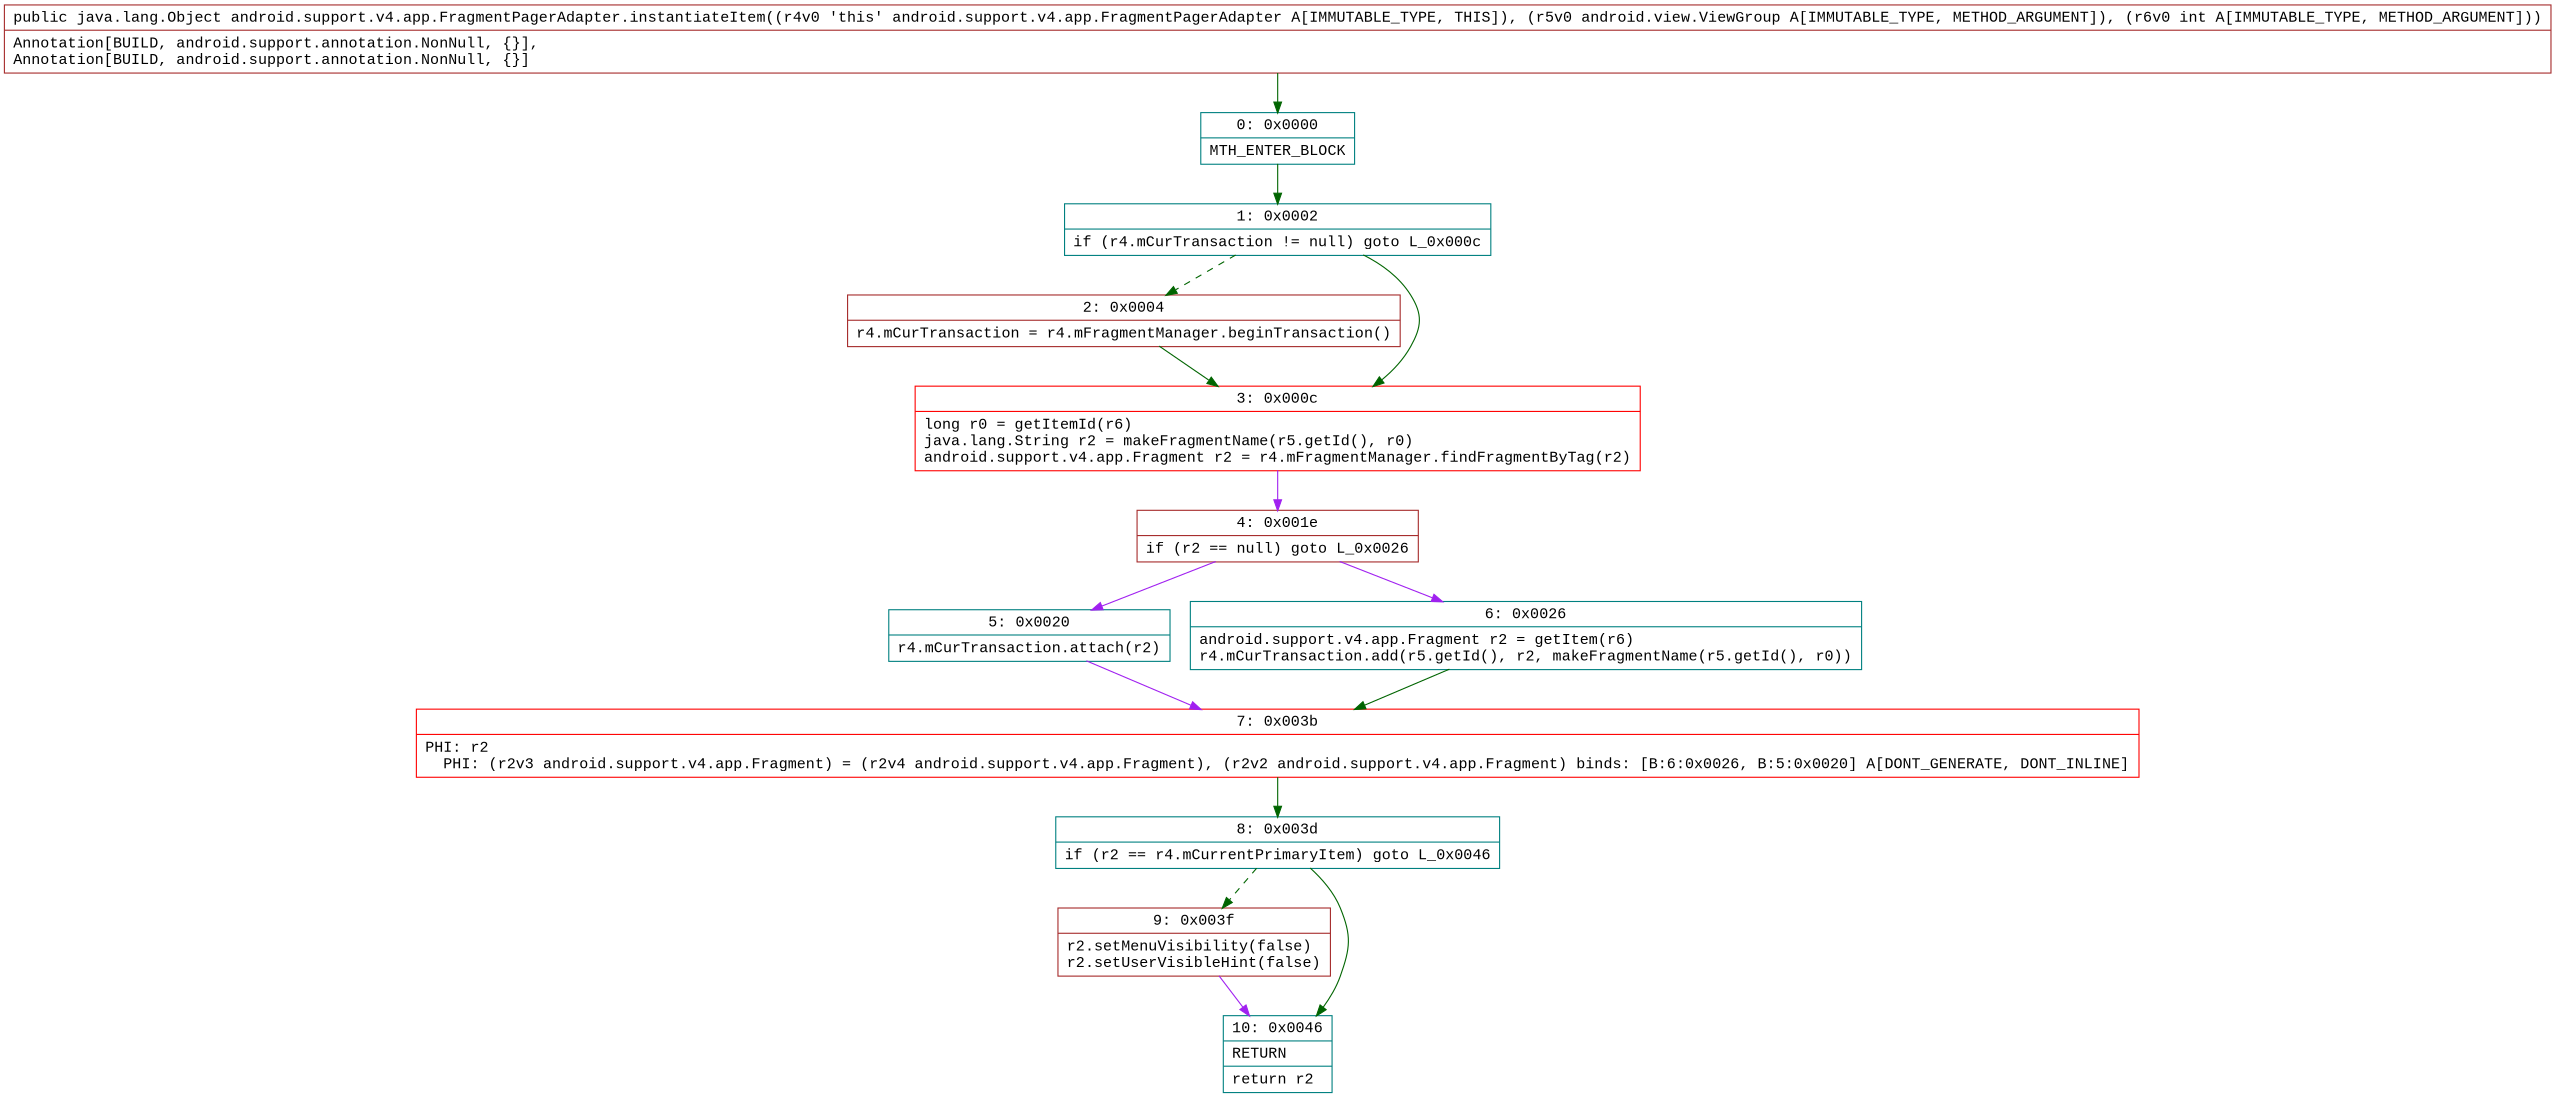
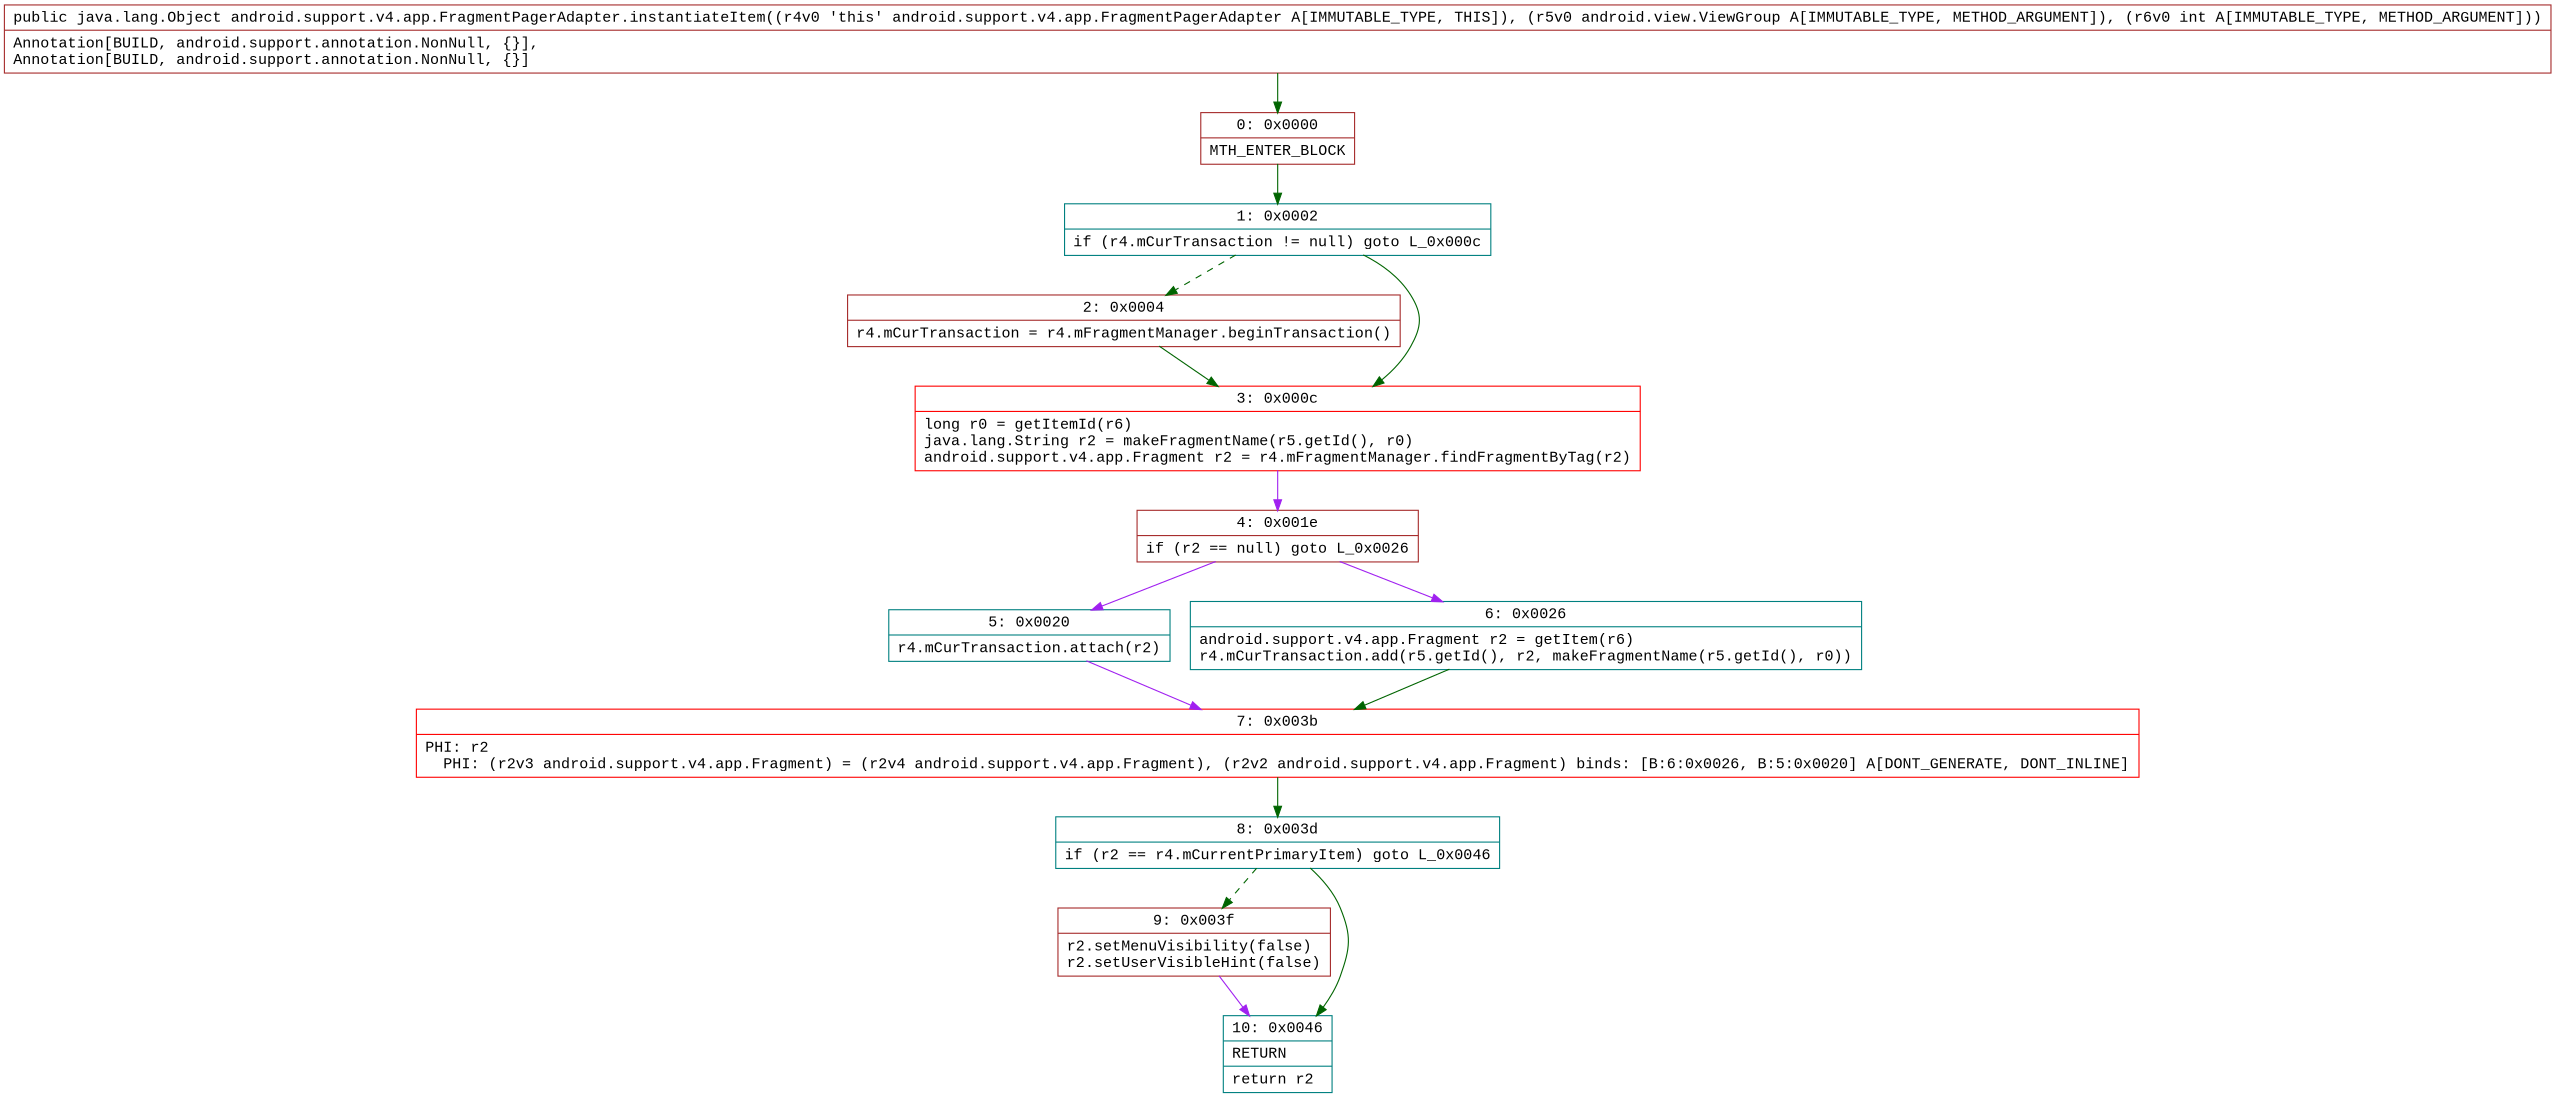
(1278, 138) -> (1278, 138)
